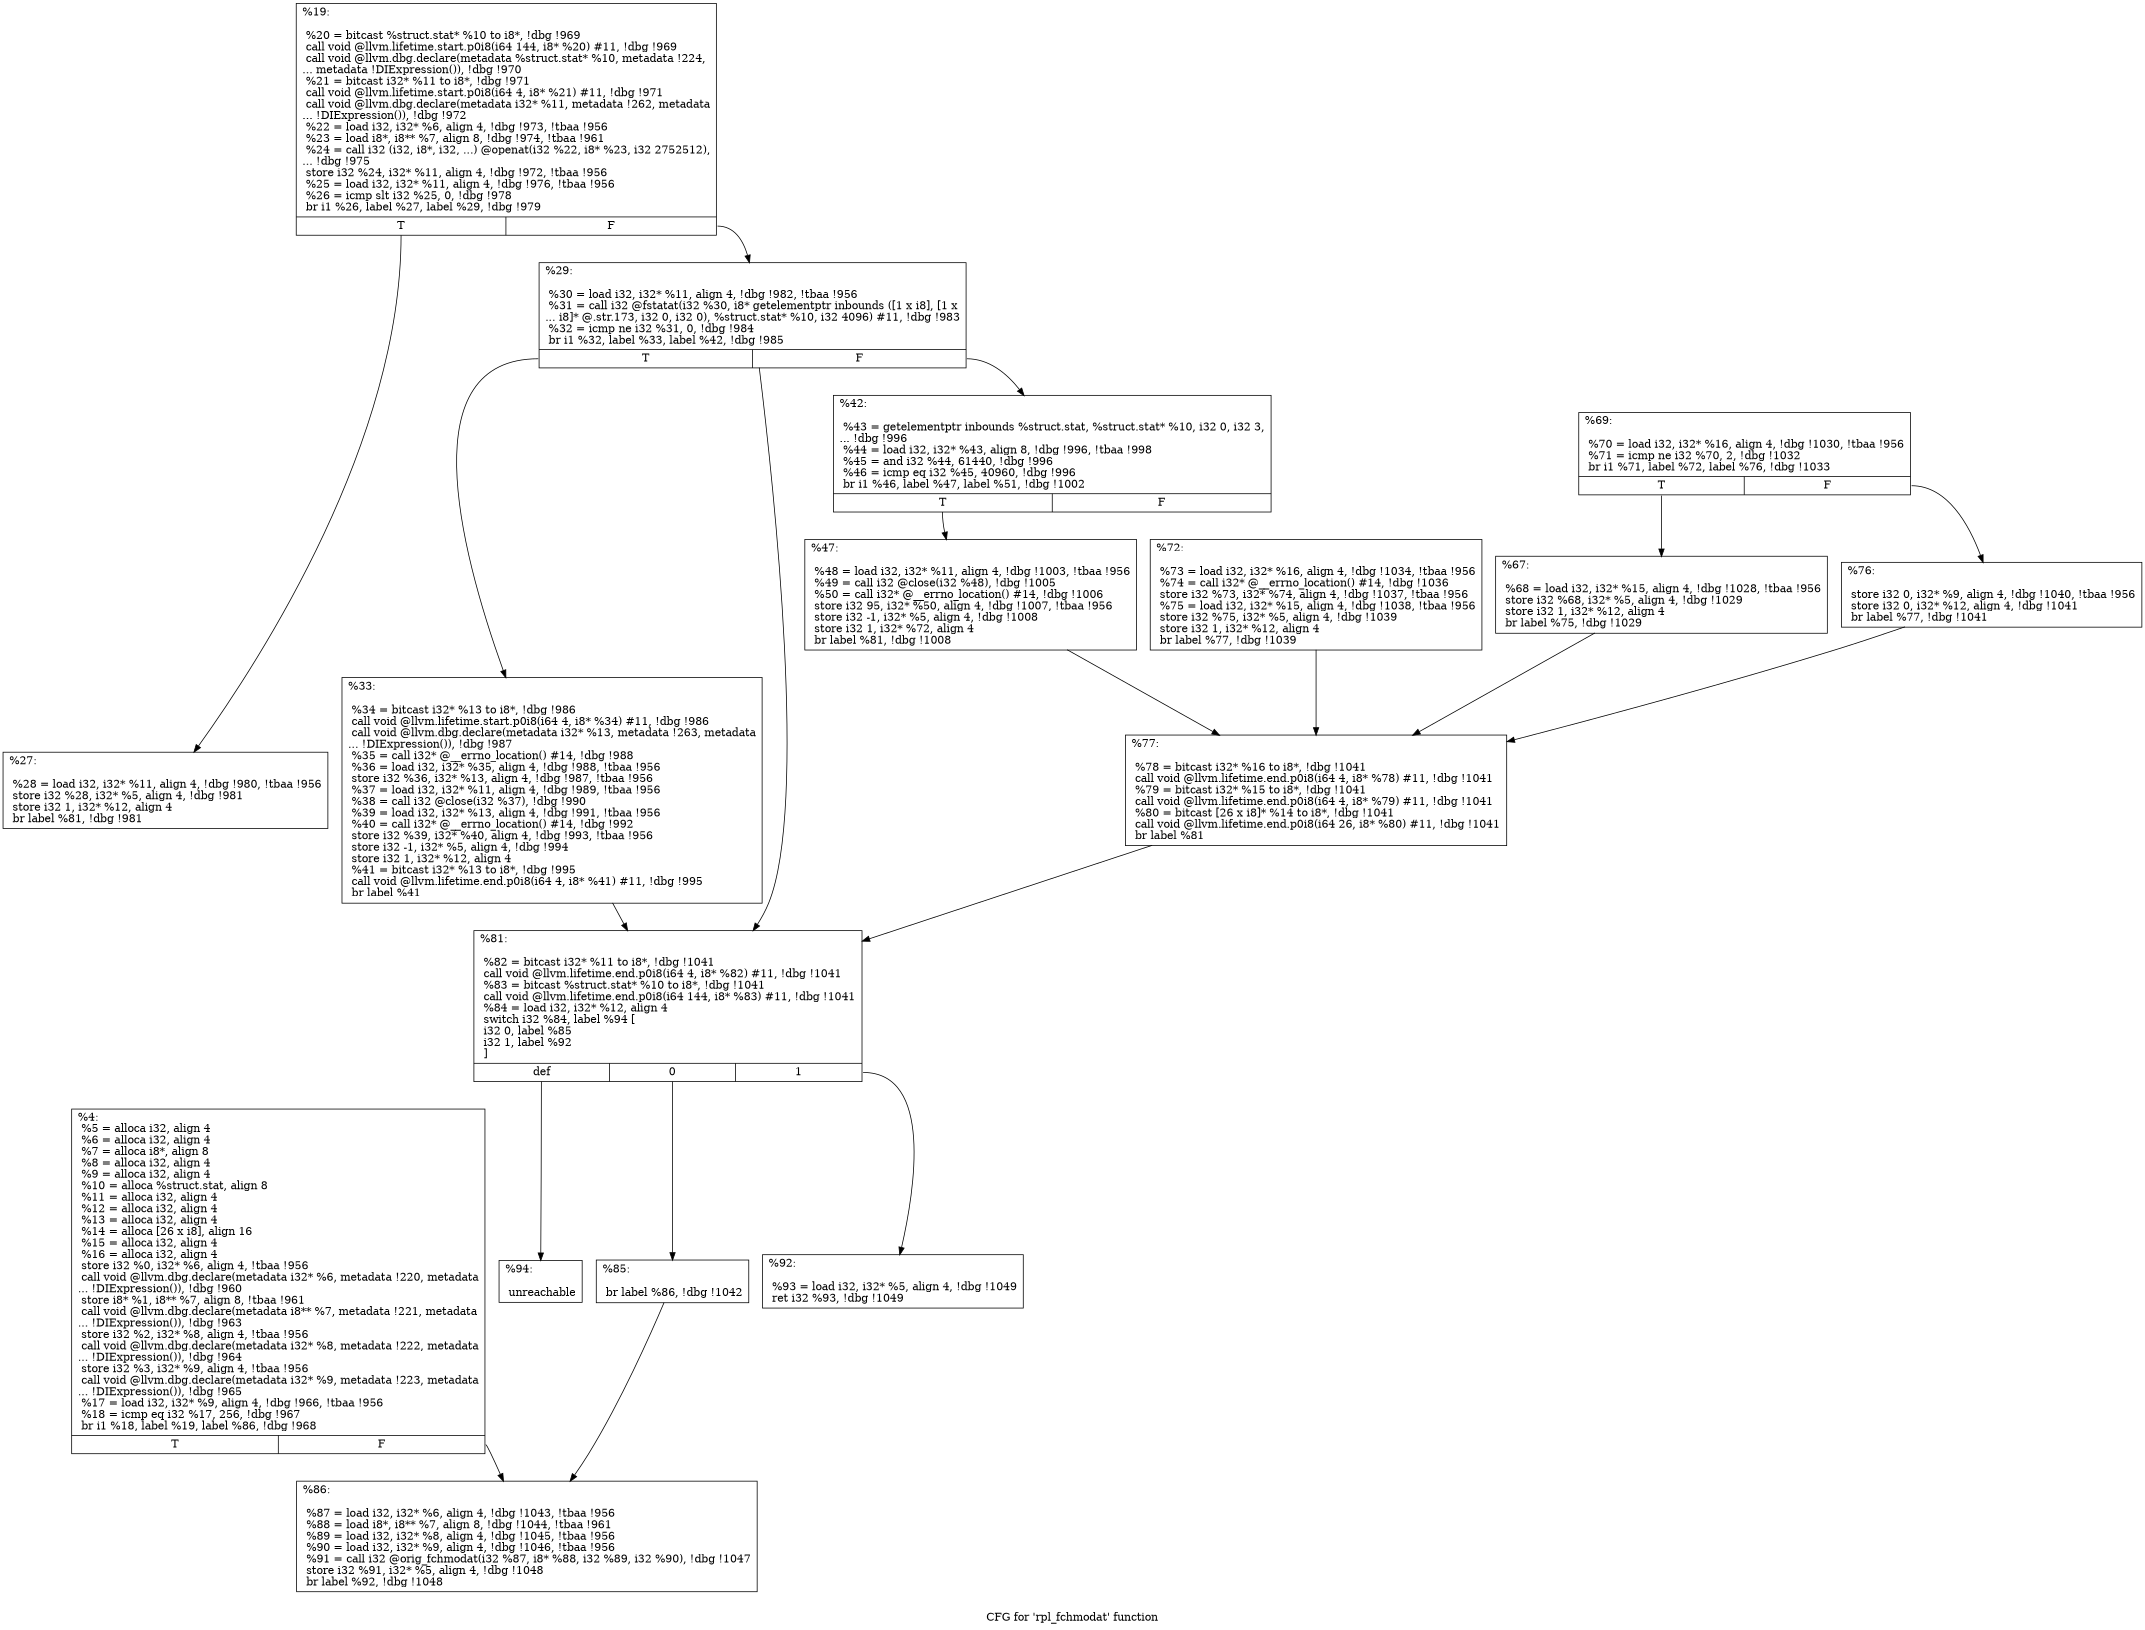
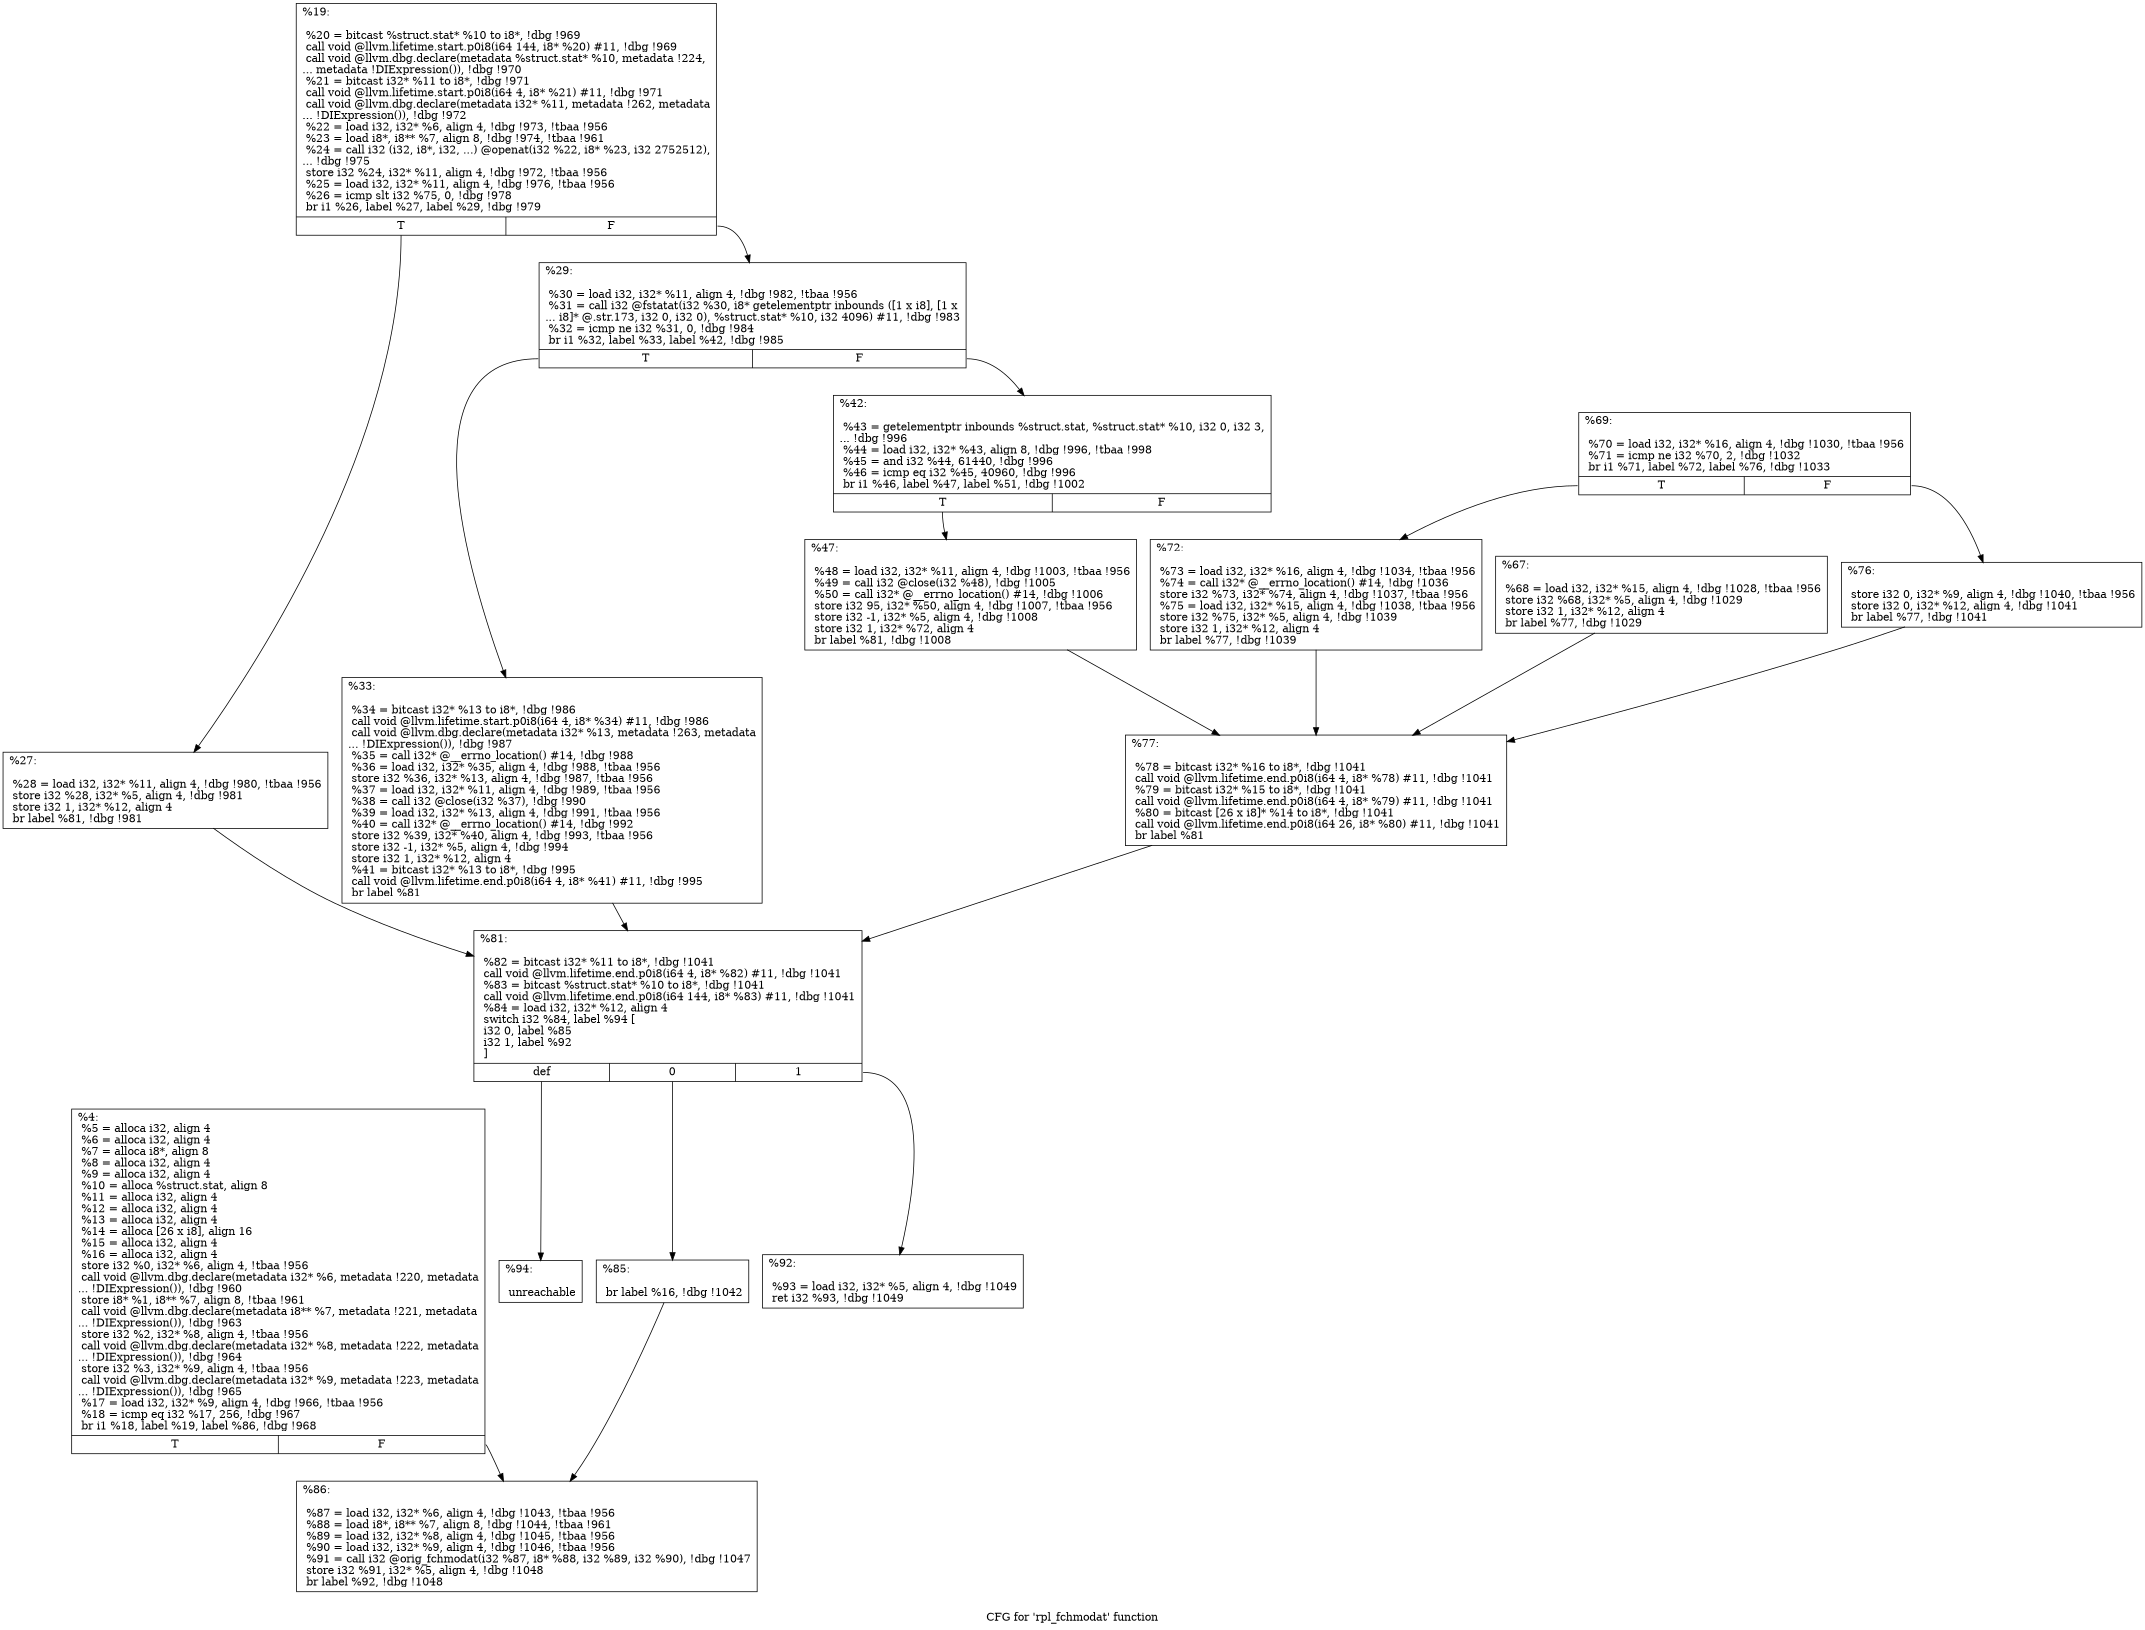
(407, 196) -> (407, 196)
(1661, 522) -> (1489, 501)
(1572, 623) -> (1572, 623)
(784, 648) -> (334, 903)
(385, 893) -> (385, 893)
(673, 1293) -> (673, 1293)
